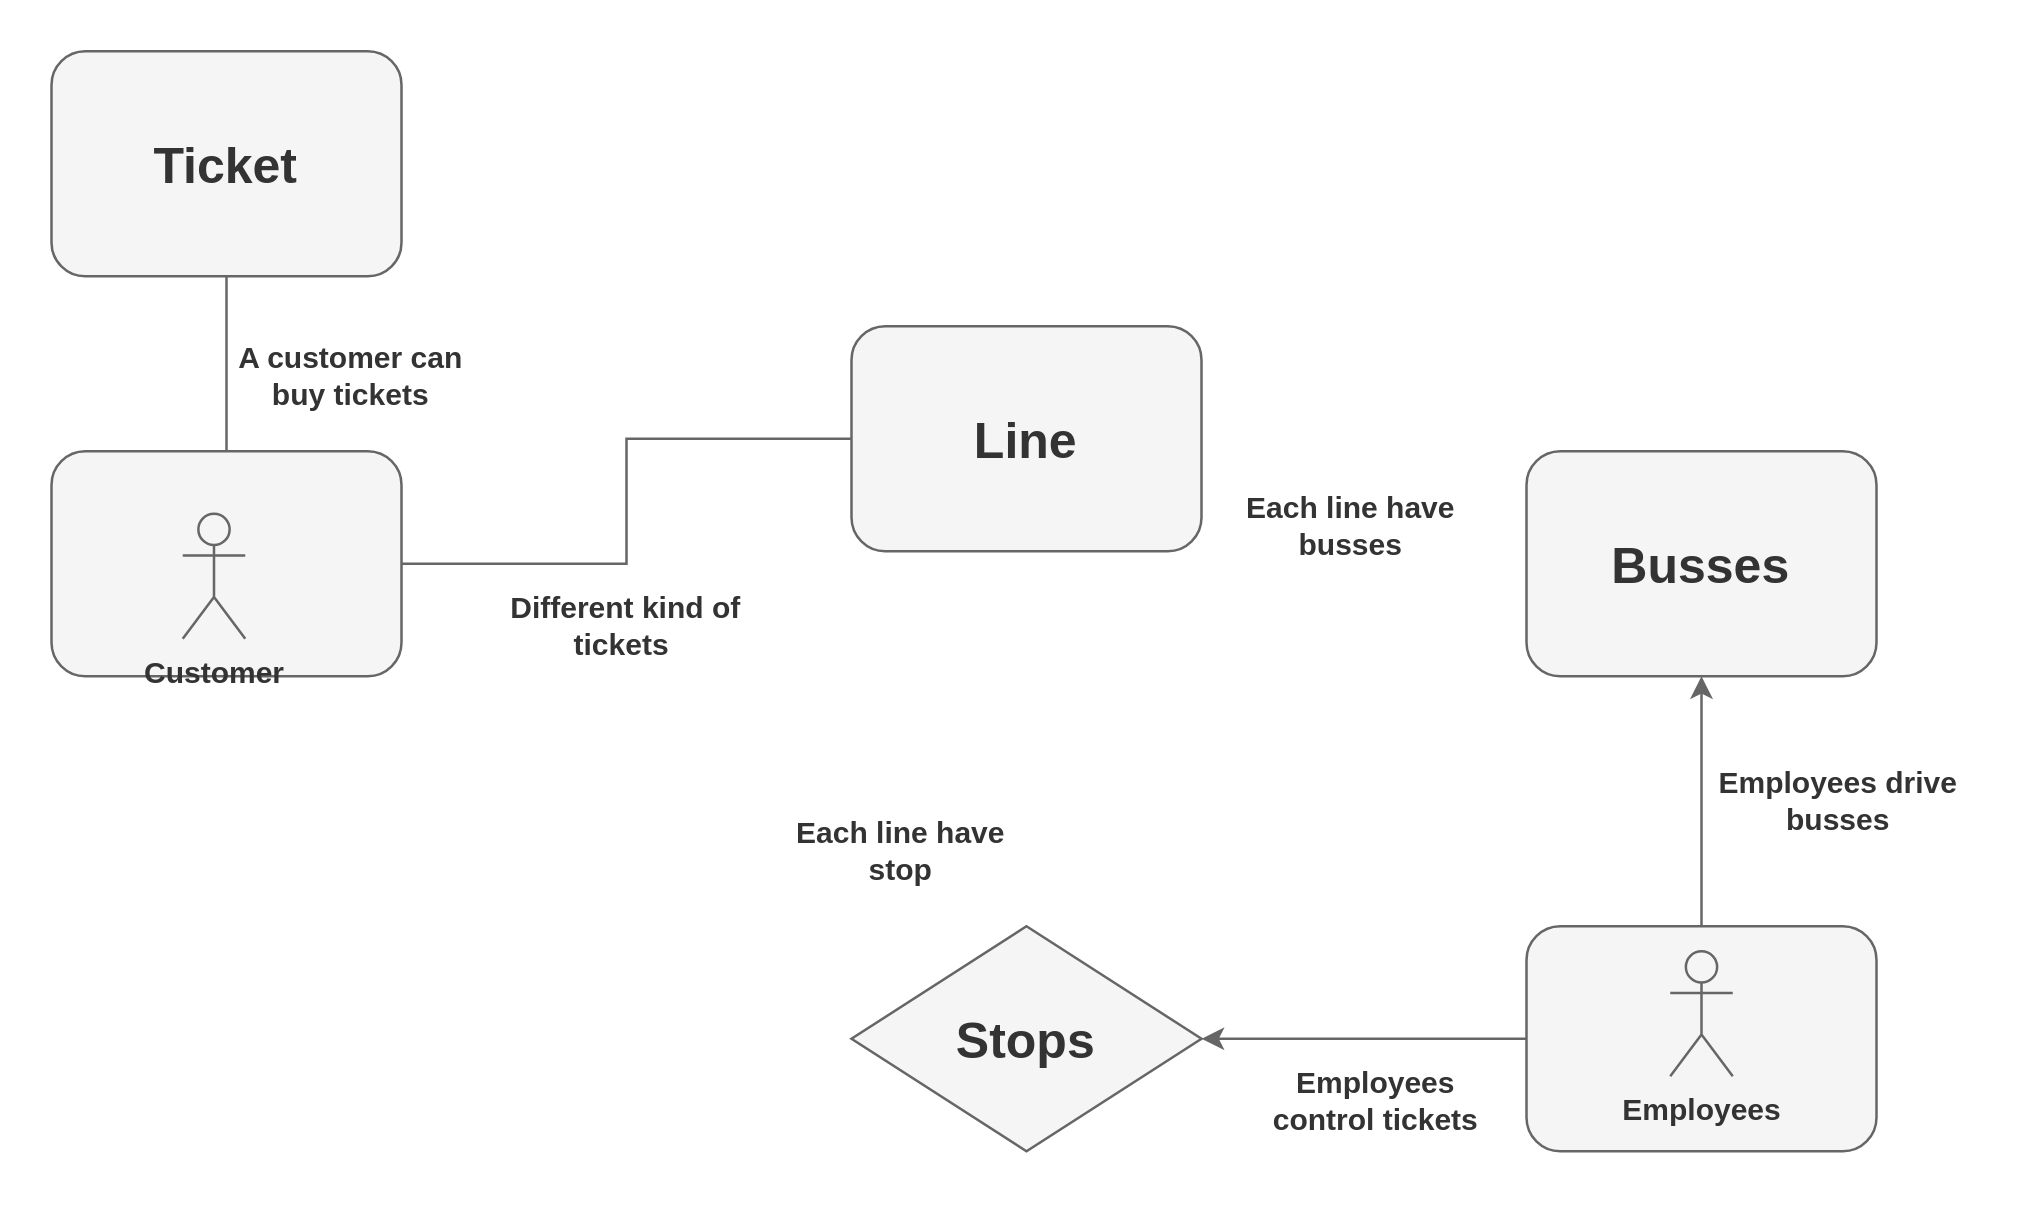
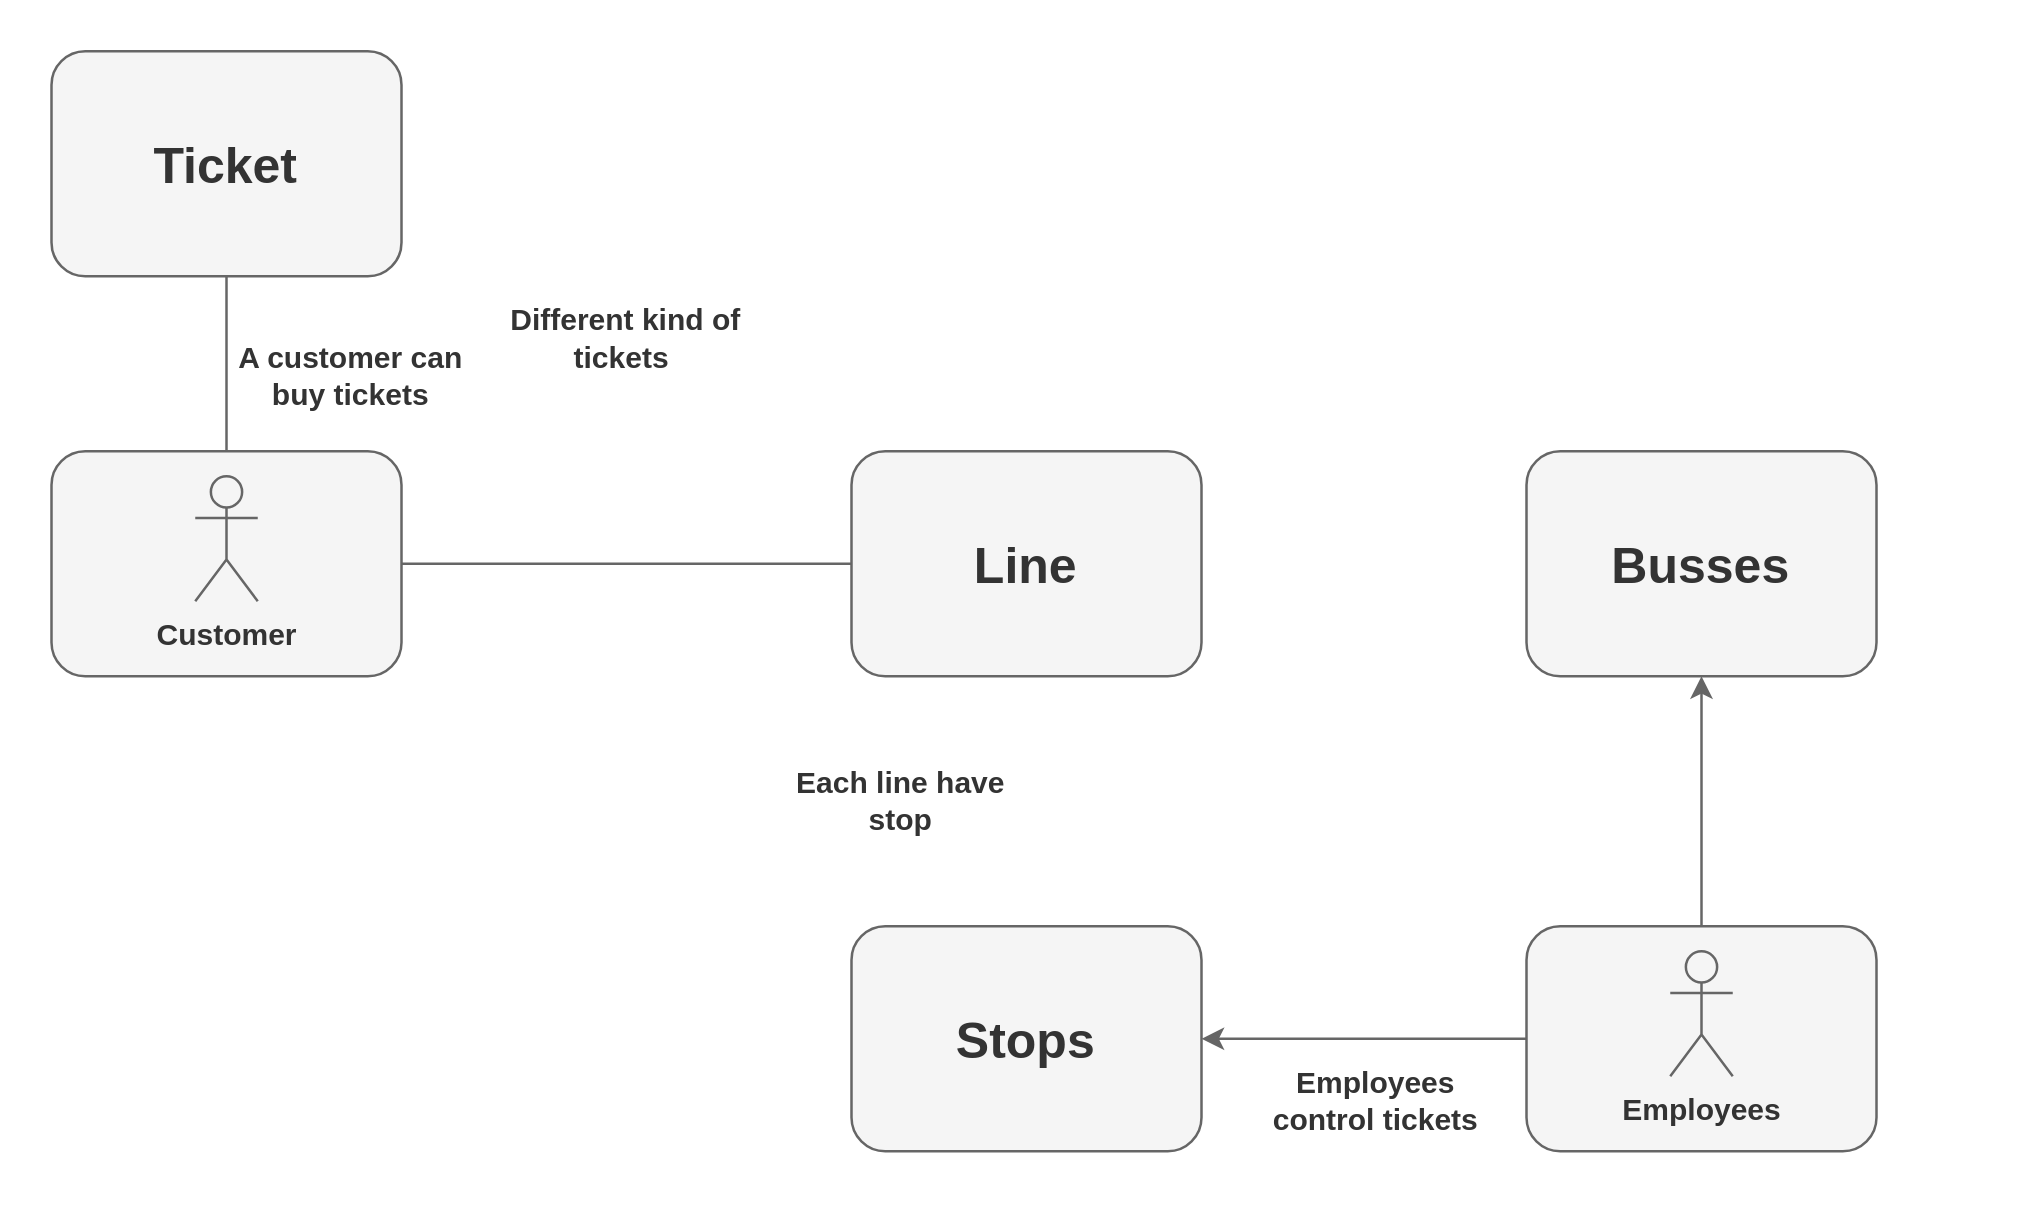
(1026, 439) -> (1026, 564)
(1351, 526) -> none
(214, 576) -> (226, 539)
(626, 626) -> (626, 339)
(1839, 801) -> none
(901, 851) -> (901, 801)
(1026, 1039) -> (1026, 1039)
